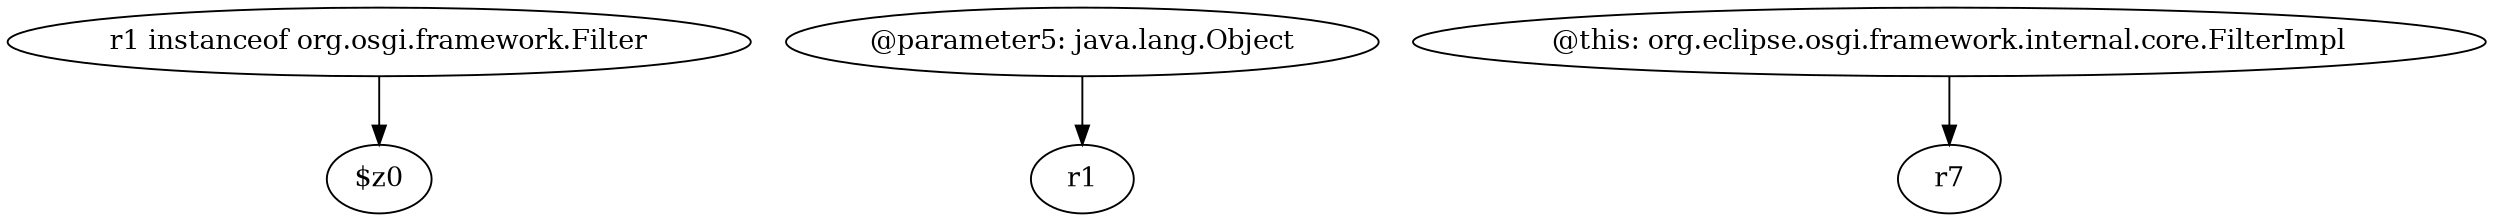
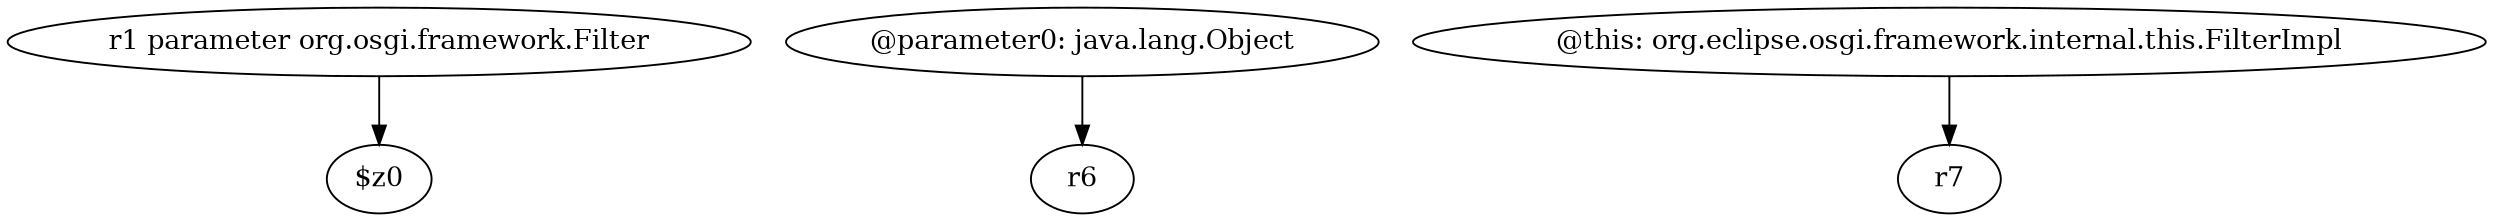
(379, 42) -> (379, 42)
(1082, 42) -> (1082, 42)
(1949, 42) -> (1949, 42)
(1082, 179) -> (1082, 179)
